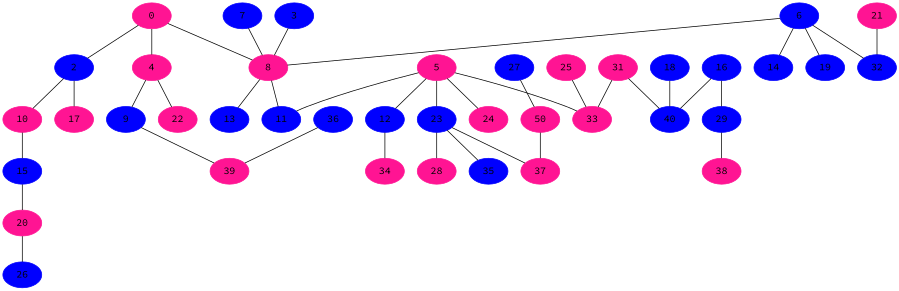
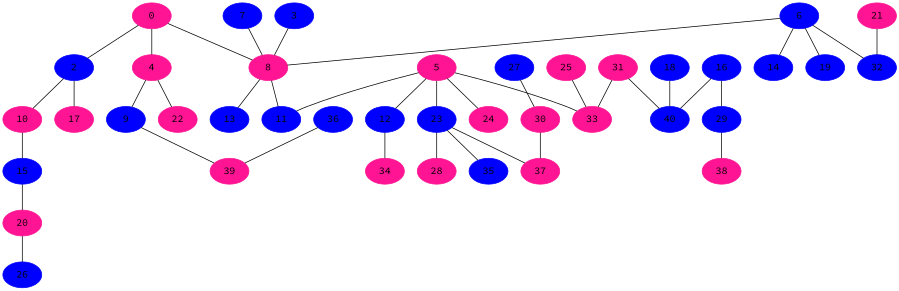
(540, 119) -> (540, 119)
